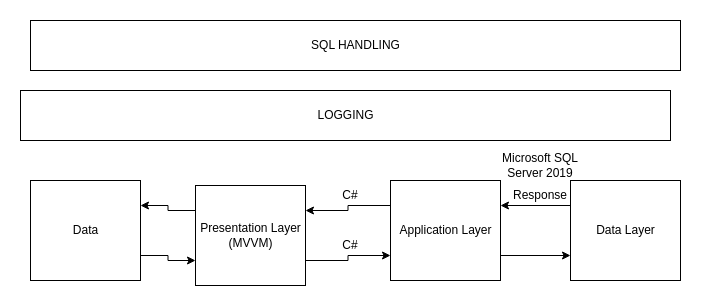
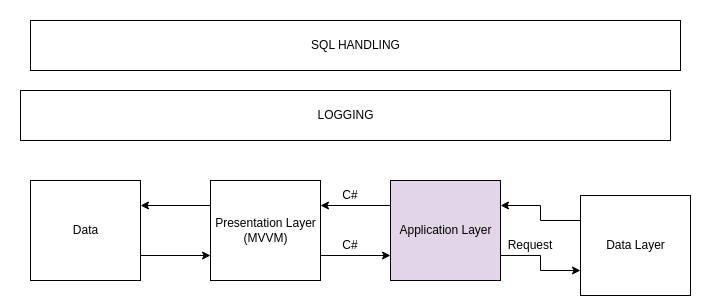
(541, 166) -> none
(541, 196) -> none
(446, 231) -> (446, 231)
(626, 231) -> (636, 246)
(251, 236) -> (266, 231)
none -> (531, 246)
